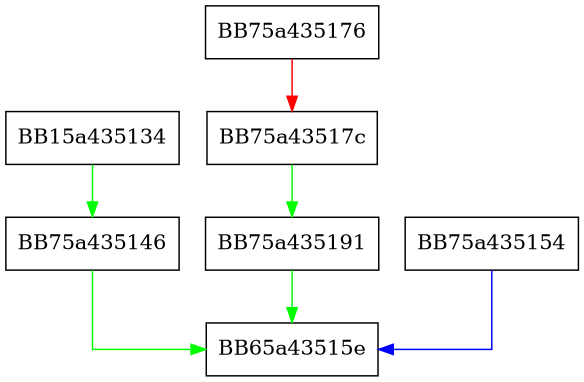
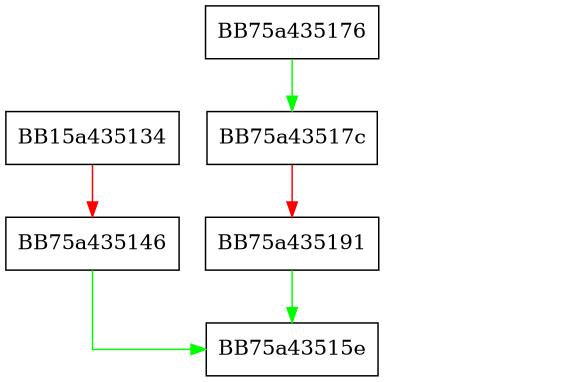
(292, 78) -> (292, 78)
(92, 183) -> (92, 183)
(292, 183) -> (292, 183)
(492, 244) -> none
(292, 349) -> (292, 349)
